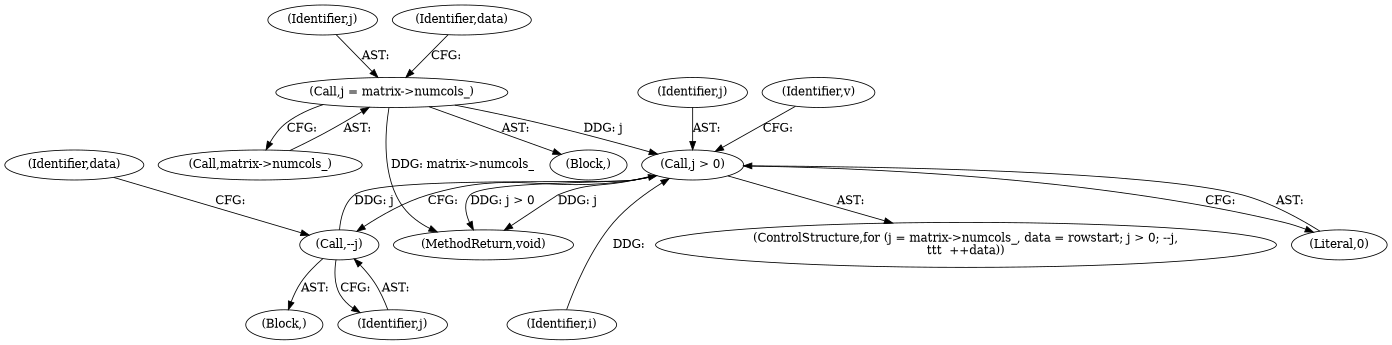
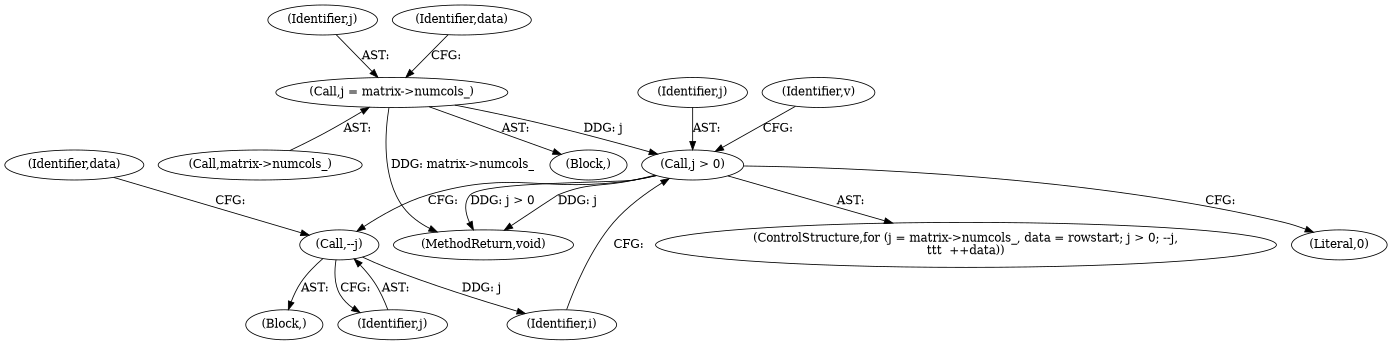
(293, 118) -> none
(1041, 173) -> none
(448, 183) -> (439, 286)
(631, 245) -> (631, 245)
